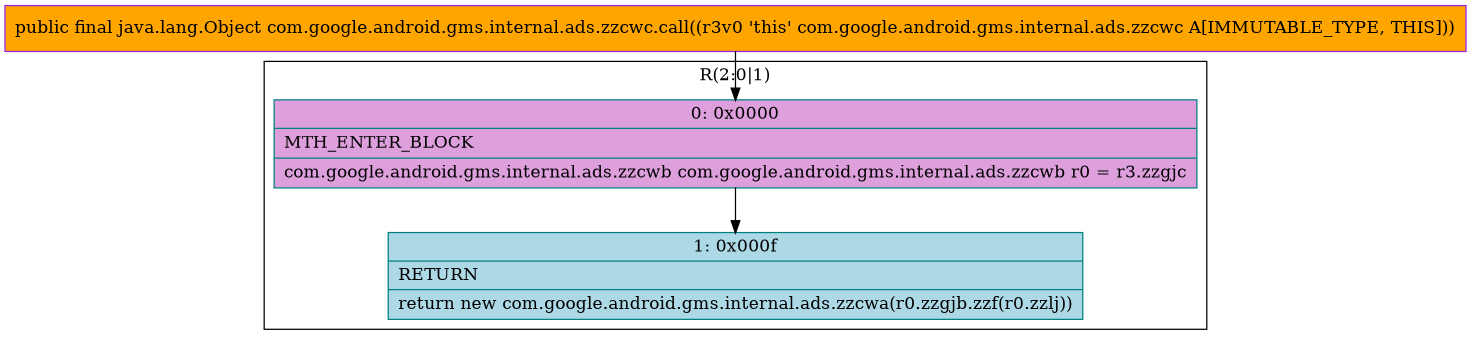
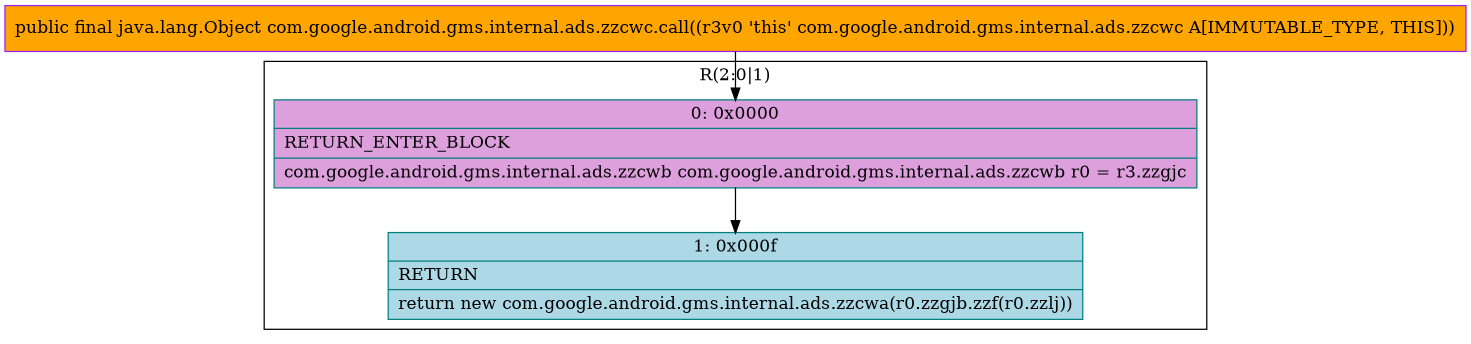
(380, 143) -> (398, 143)
